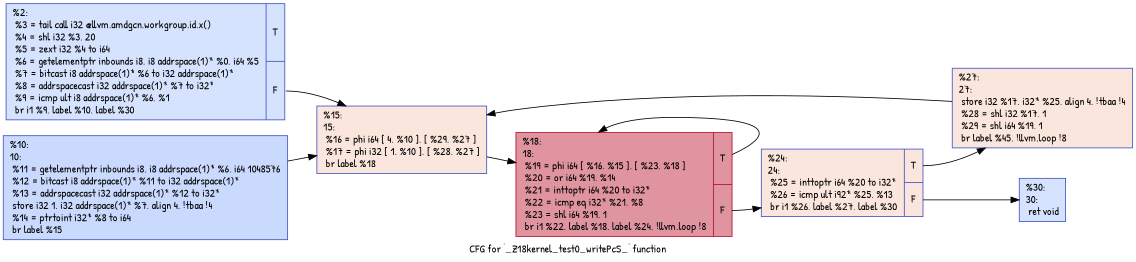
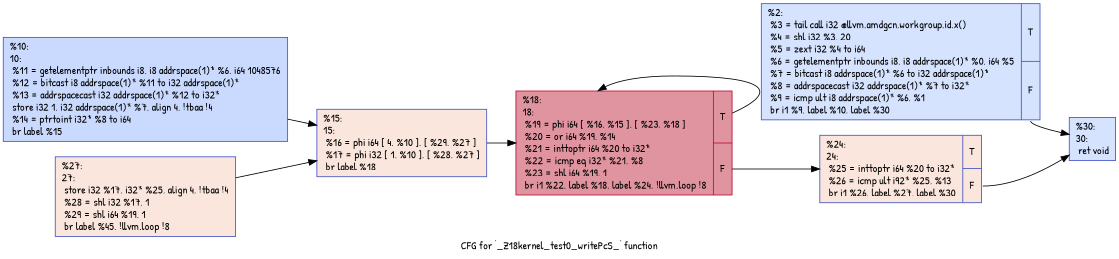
(313, 94) -> (1045, 128)
(951, 162) -> none
